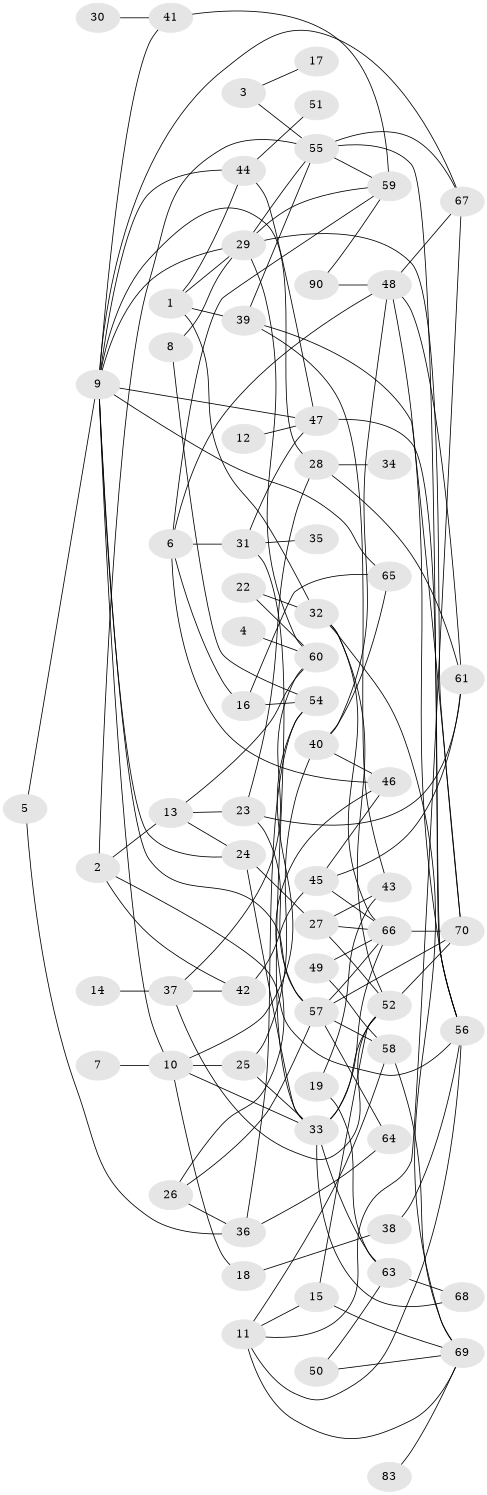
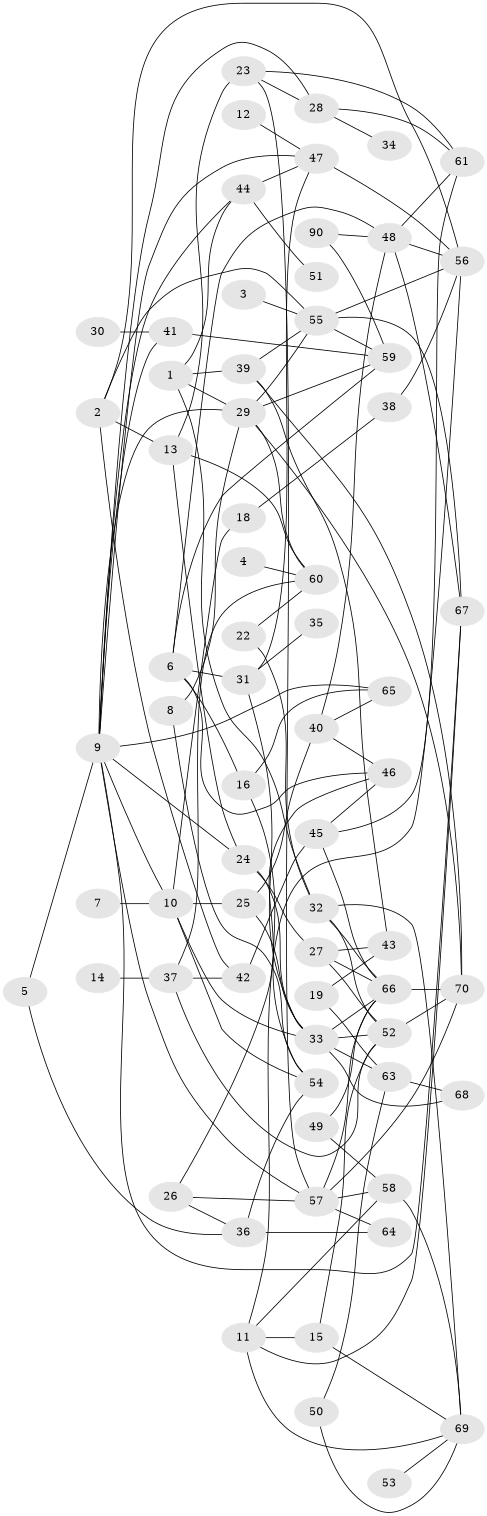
(317, 62) -> none
(389, 1477) -> (389, 1483)
